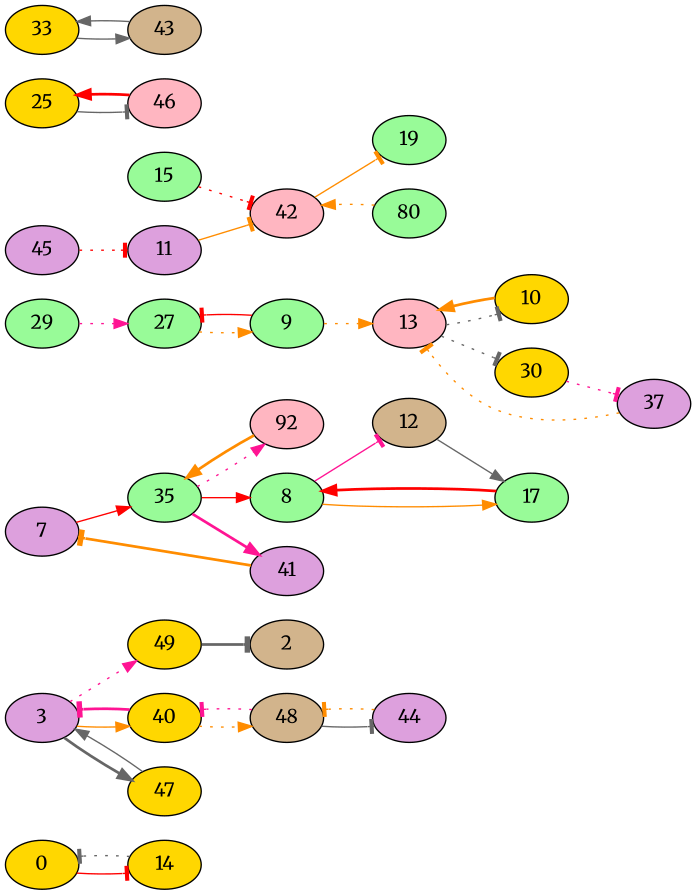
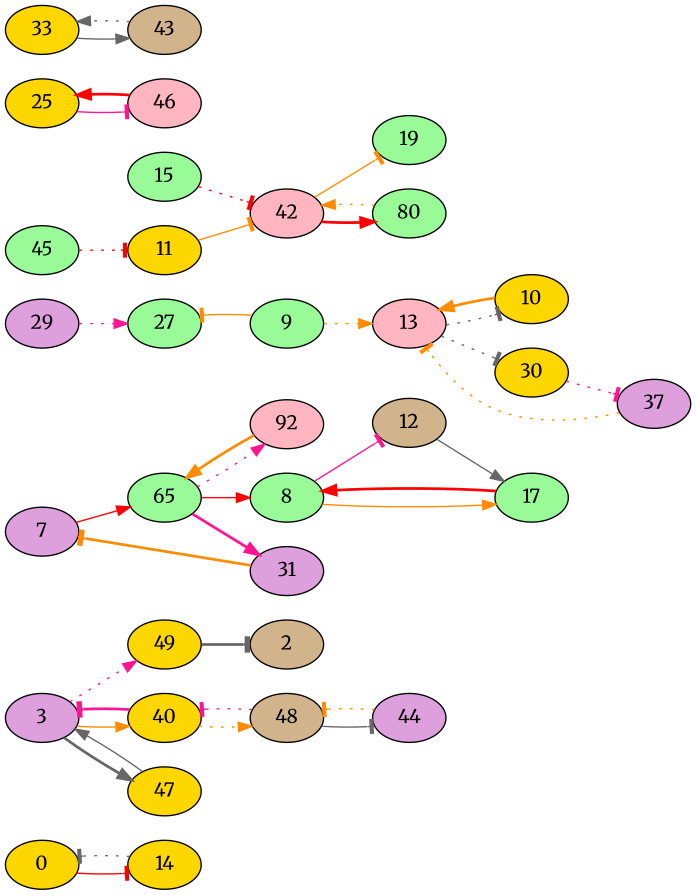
(110, 21) -> (110, 21)
(100, 112) -> (100, 112)
none -> (341, 223)
(42, 250) -> (42, 250)
(165, 250) -> (165, 250)
(229, 314) -> (229, 314)
(42, 324) -> (42, 324)
(219, 333) -> none
(165, 498) -> (165, 498)
(287, 571) -> (287, 571)
